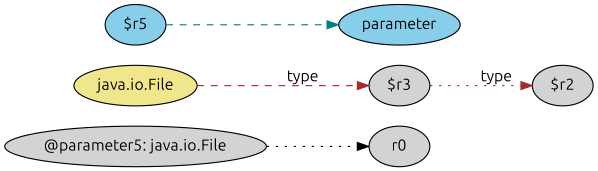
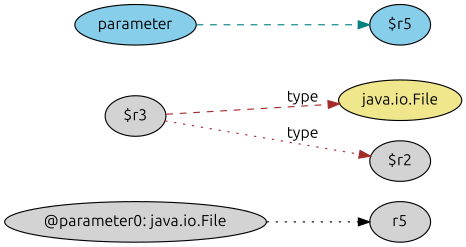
(247, 25) -> (277, 25)
(277, 86) -> (247, 109)
(136, 146) -> (136, 222)
(399, 146) -> (400, 222)
